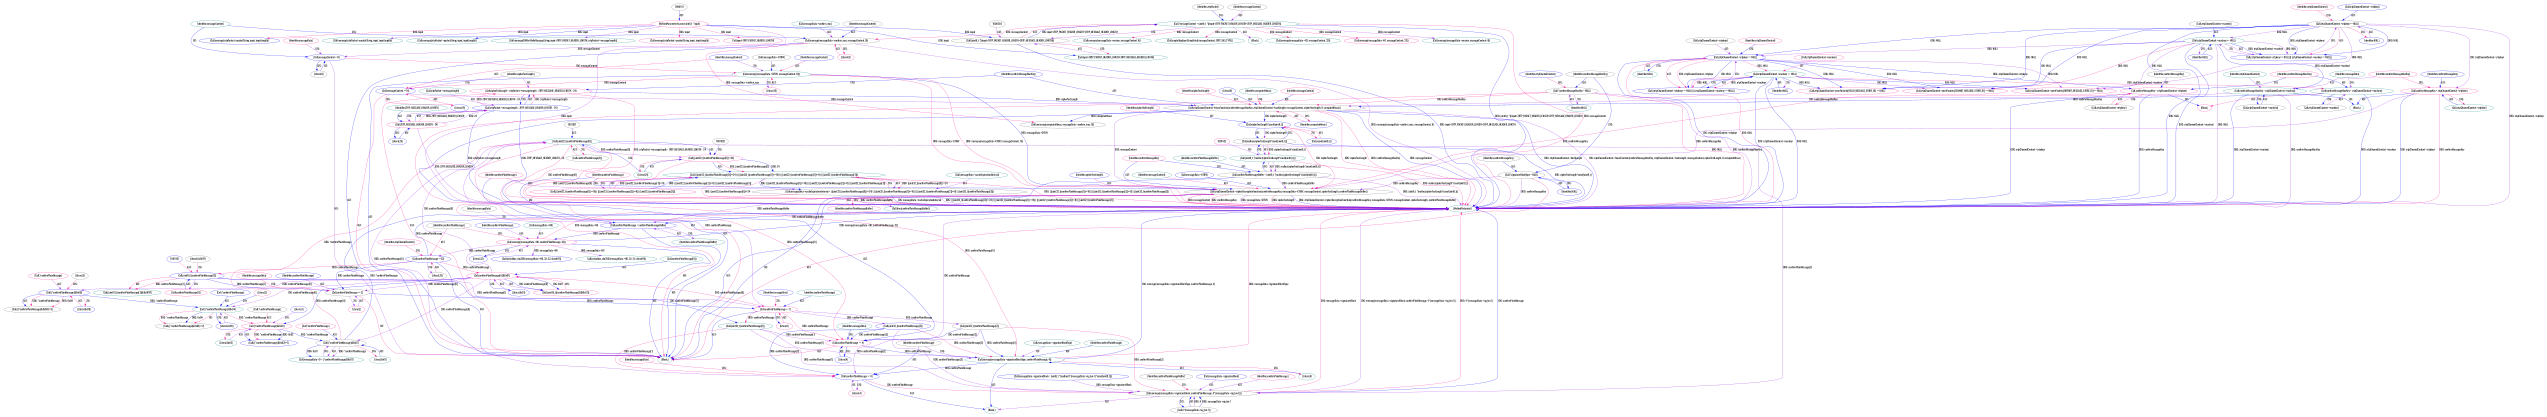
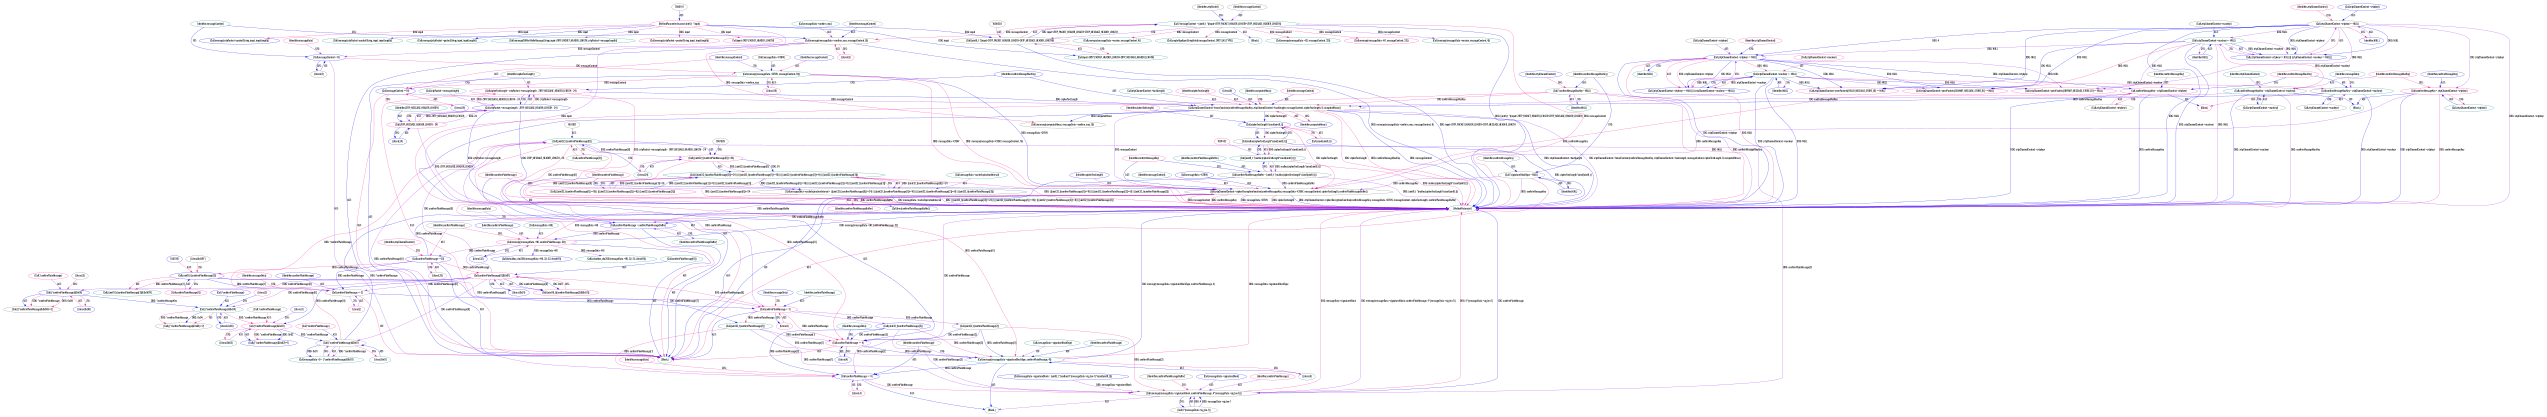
(1936, 41) -> (1936, 41)
(2309, 66) -> (2309, 66)
(1201, 80) -> (1201, 80)
none -> (1146, 91)
(198, 259) -> (198, 259)
(164, 301) -> (164, 301)
(84, 309) -> (84, 309)
